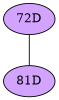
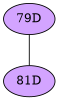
(29, 19) -> (29, 19)
